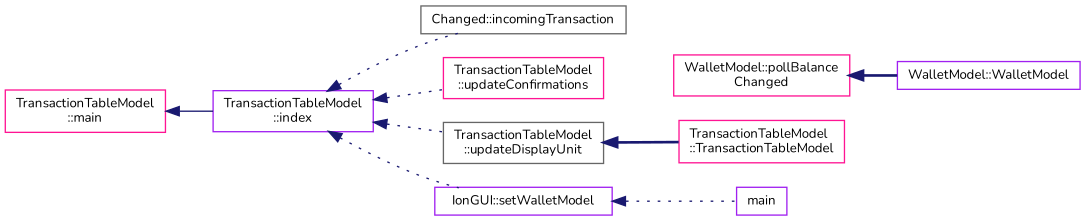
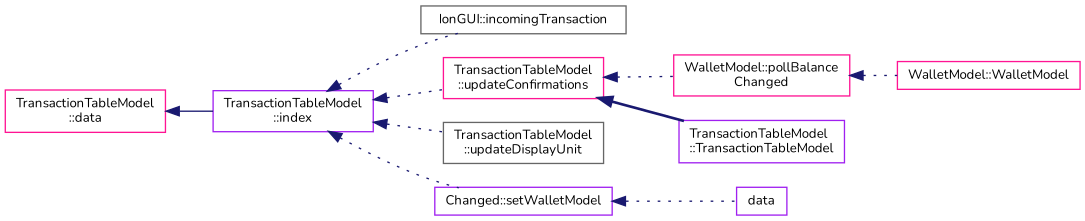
(523, 20) -> (523, 20)
(880, 75) -> (880, 75)
(989, 75) -> (989, 75)
none -> (645, 77)
(85, 111) -> (85, 111)
(648, 142) -> (648, 111)
(762, 142) -> (762, 142)
(523, 201) -> (523, 201)
(762, 201) -> (762, 201)
